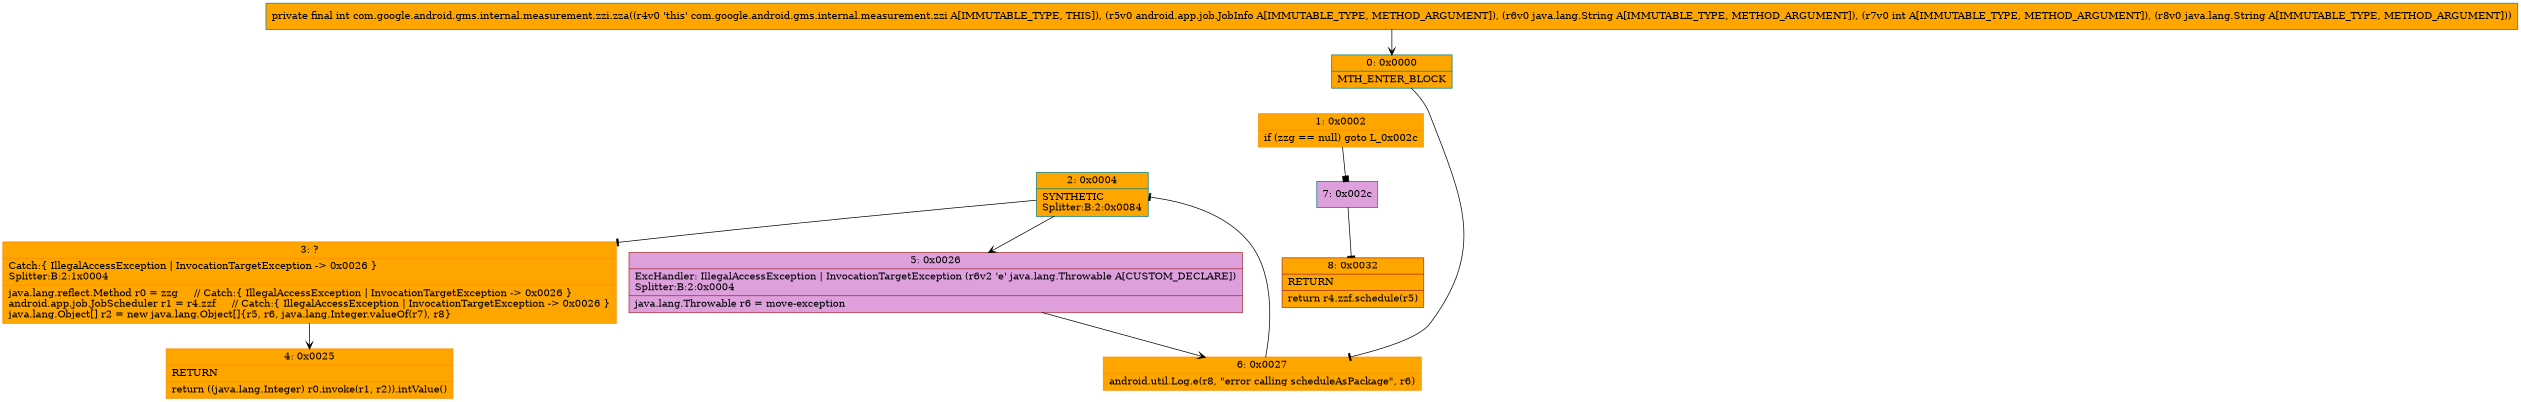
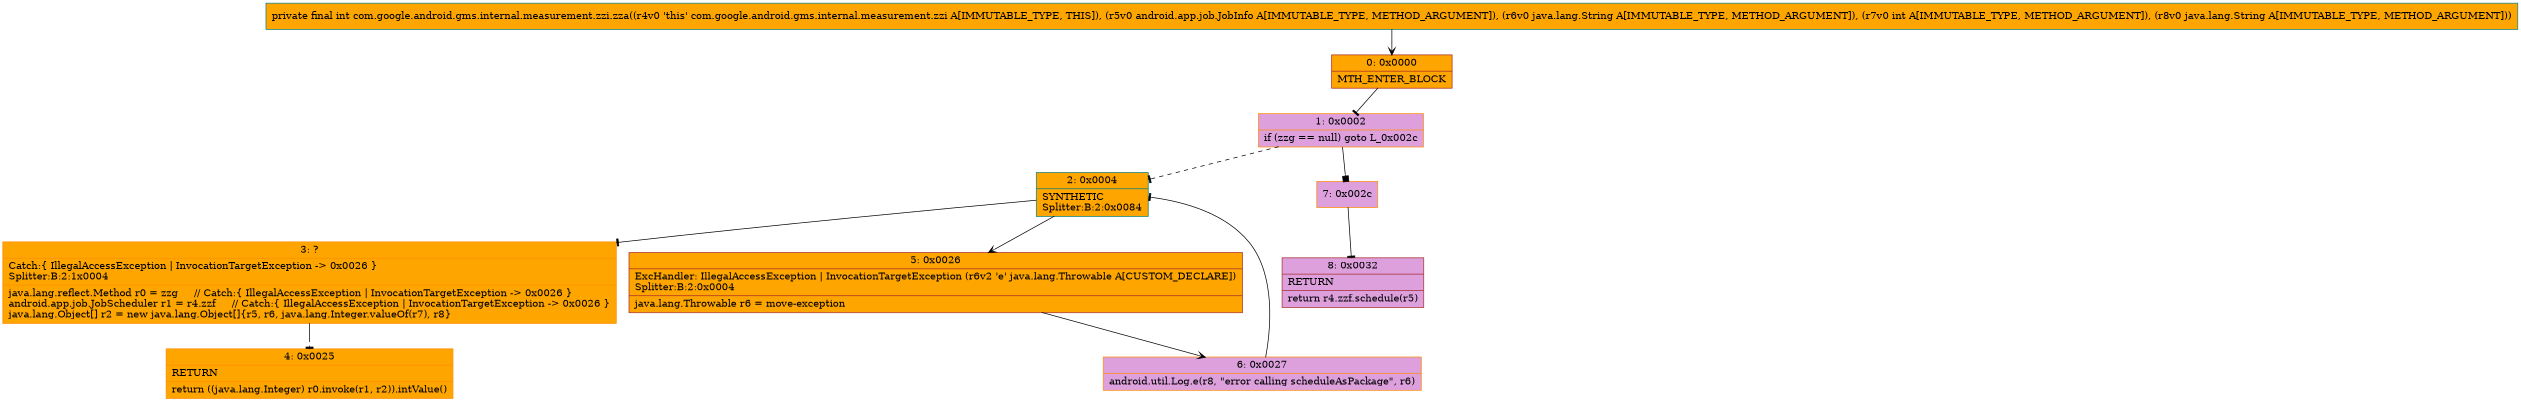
(1392, 72) -> (1392, 72)
(1341, 130) -> (1341, 130)
none -> (1215, 163)
(1347, 194) -> (1347, 194)
(1463, 247) -> (1368, 100)
(936, 283) -> (936, 283)
(1353, 283) -> (1353, 283)
(310, 333) -> (310, 333)
(1262, 374) -> (1262, 374)
